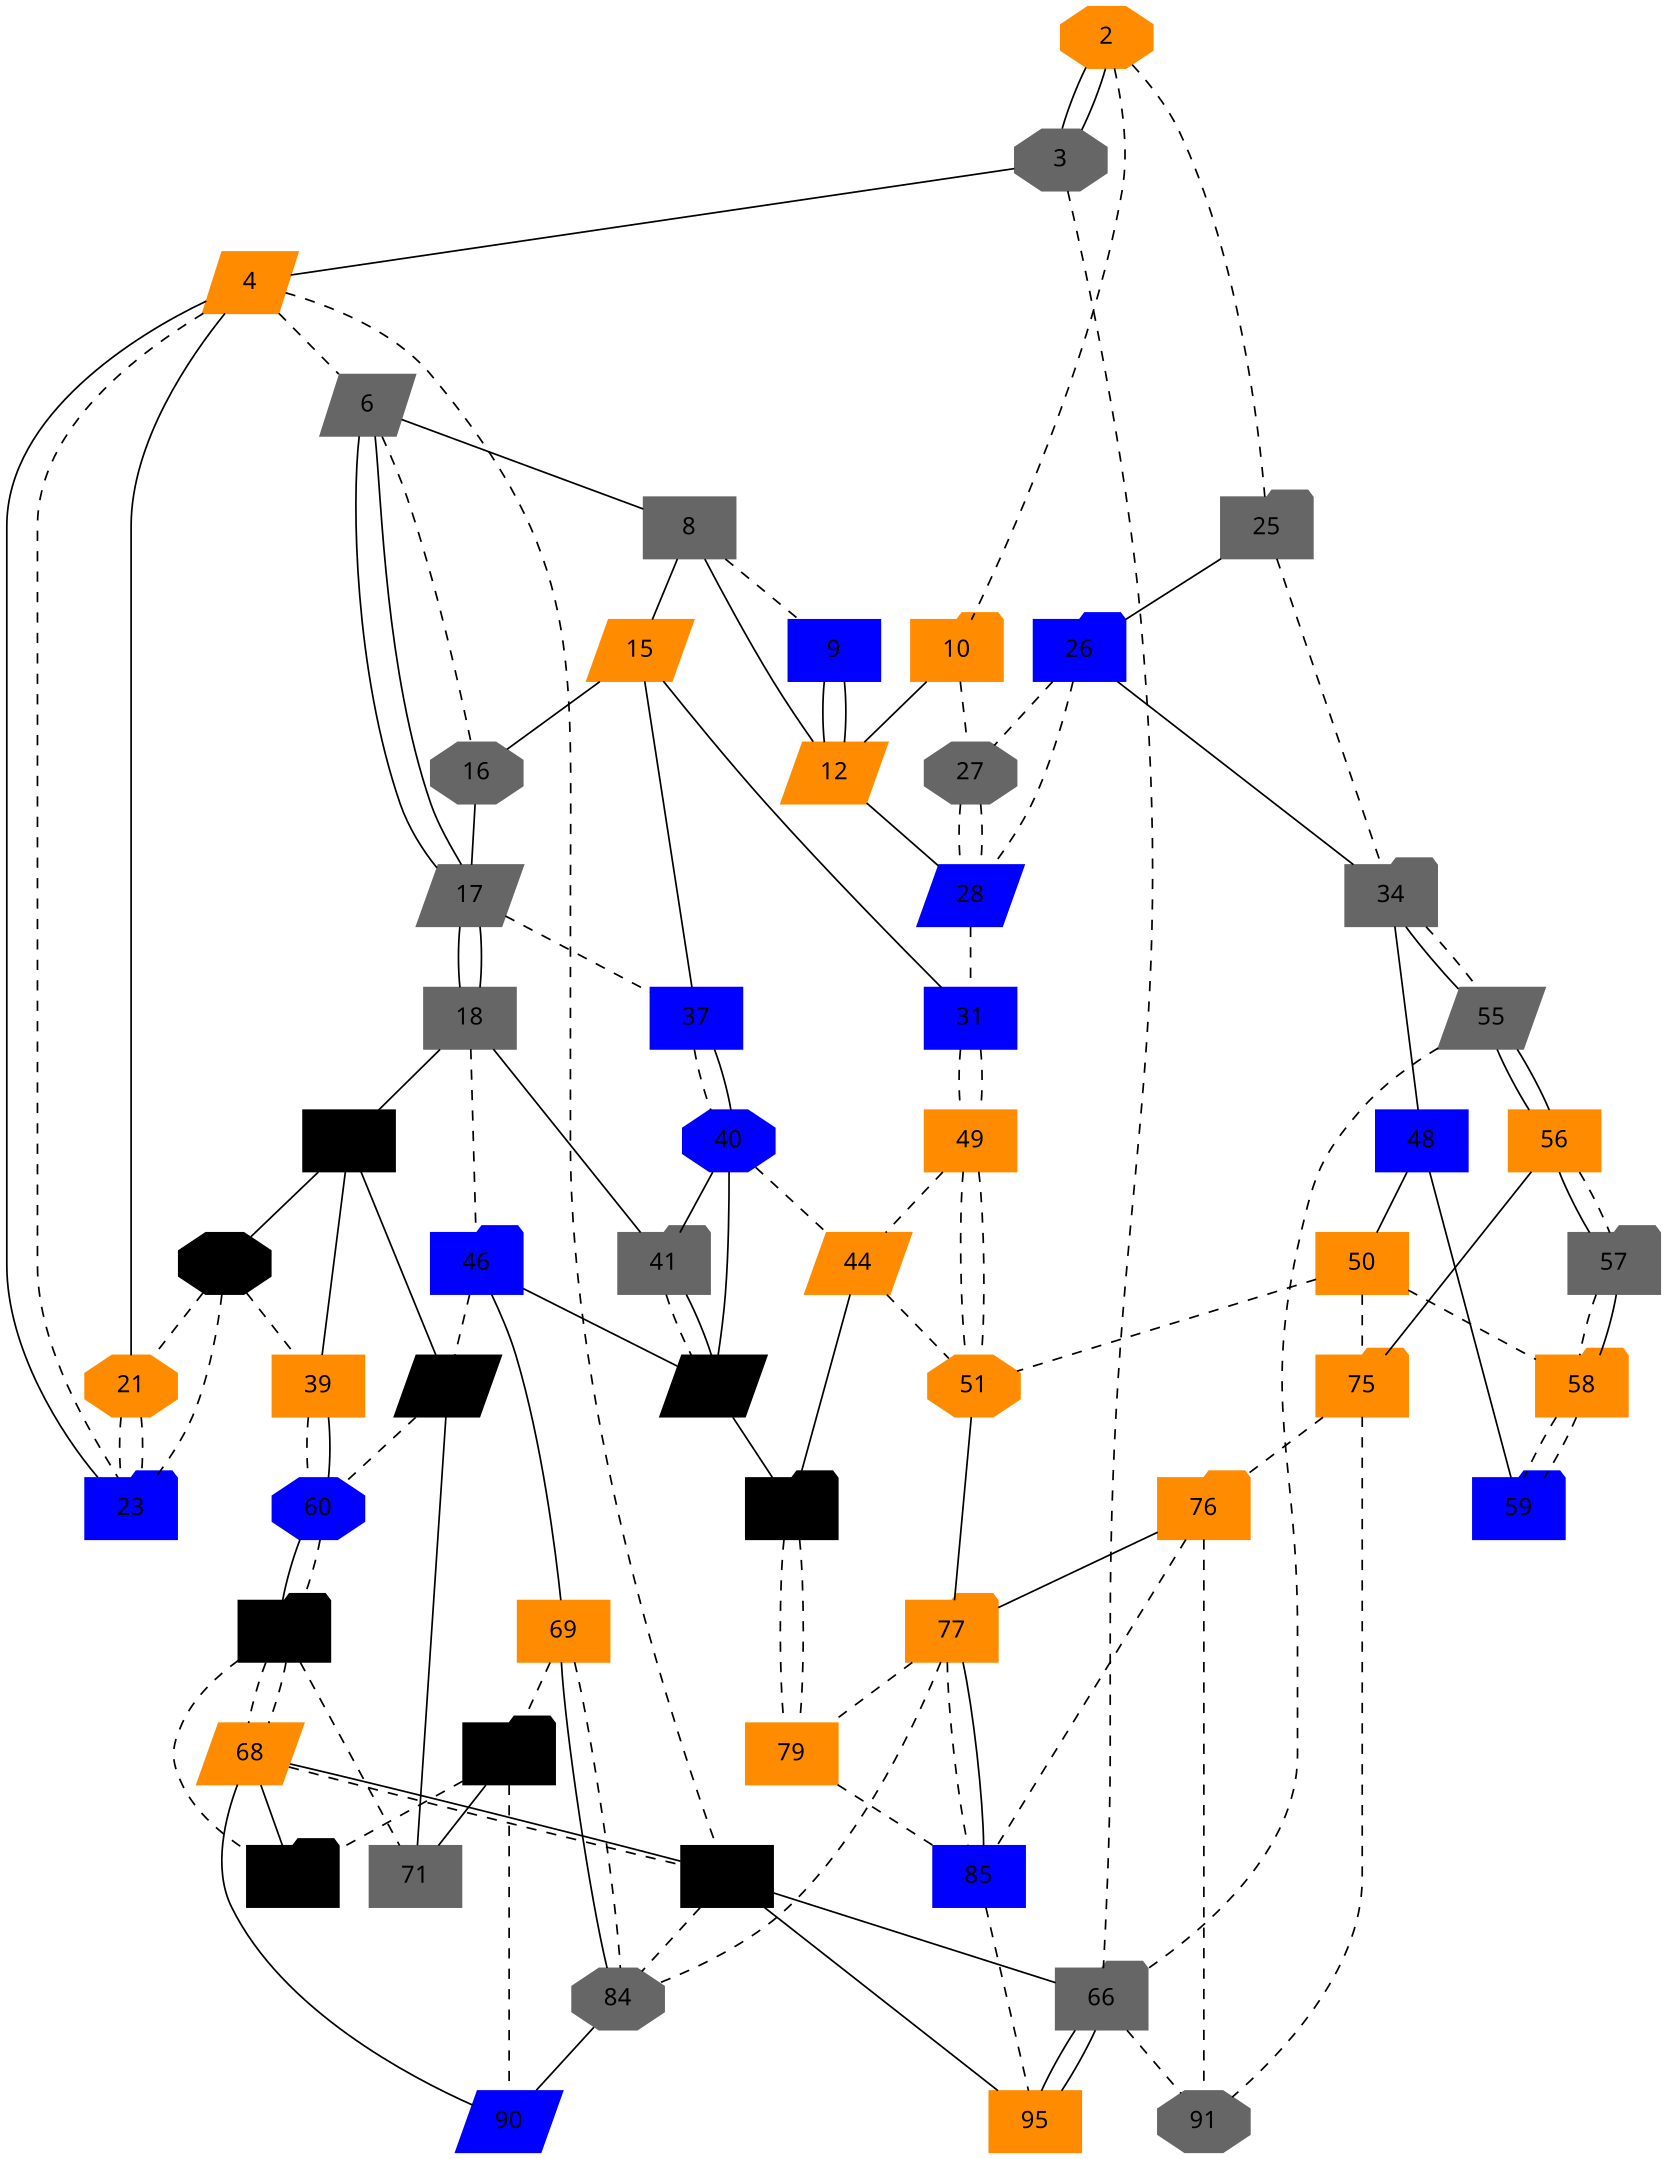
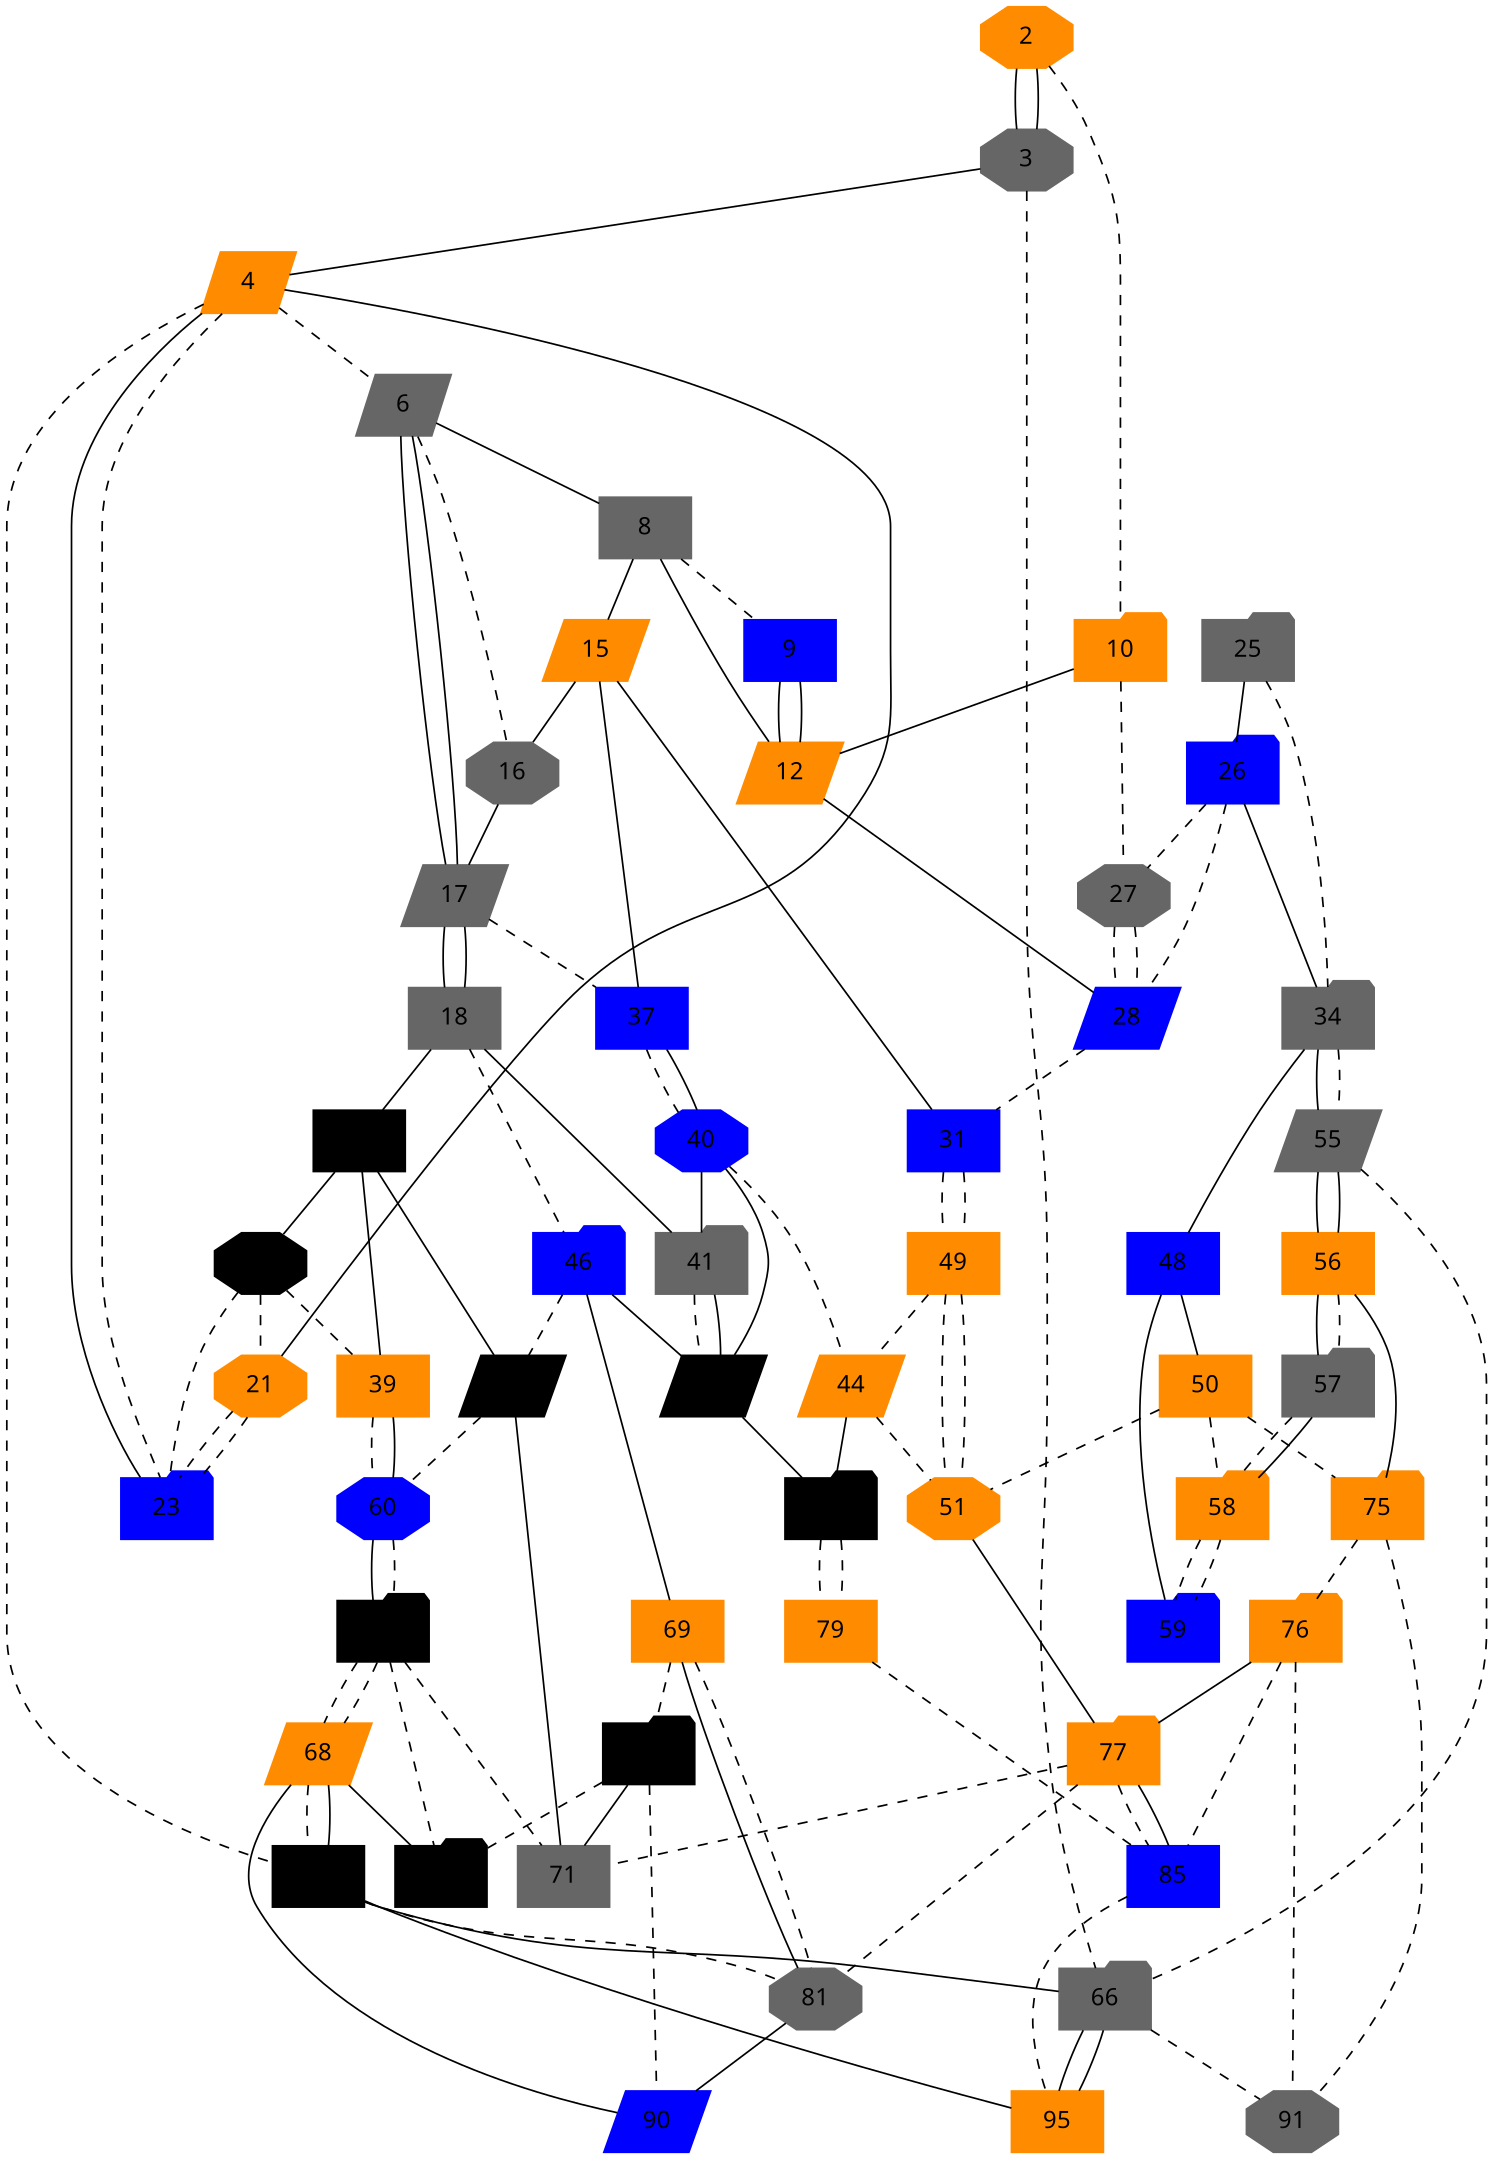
(1227, 271) -> none
(872, 1693) -> (838, 1815)
(618, 1999) -> (816, 1999)
